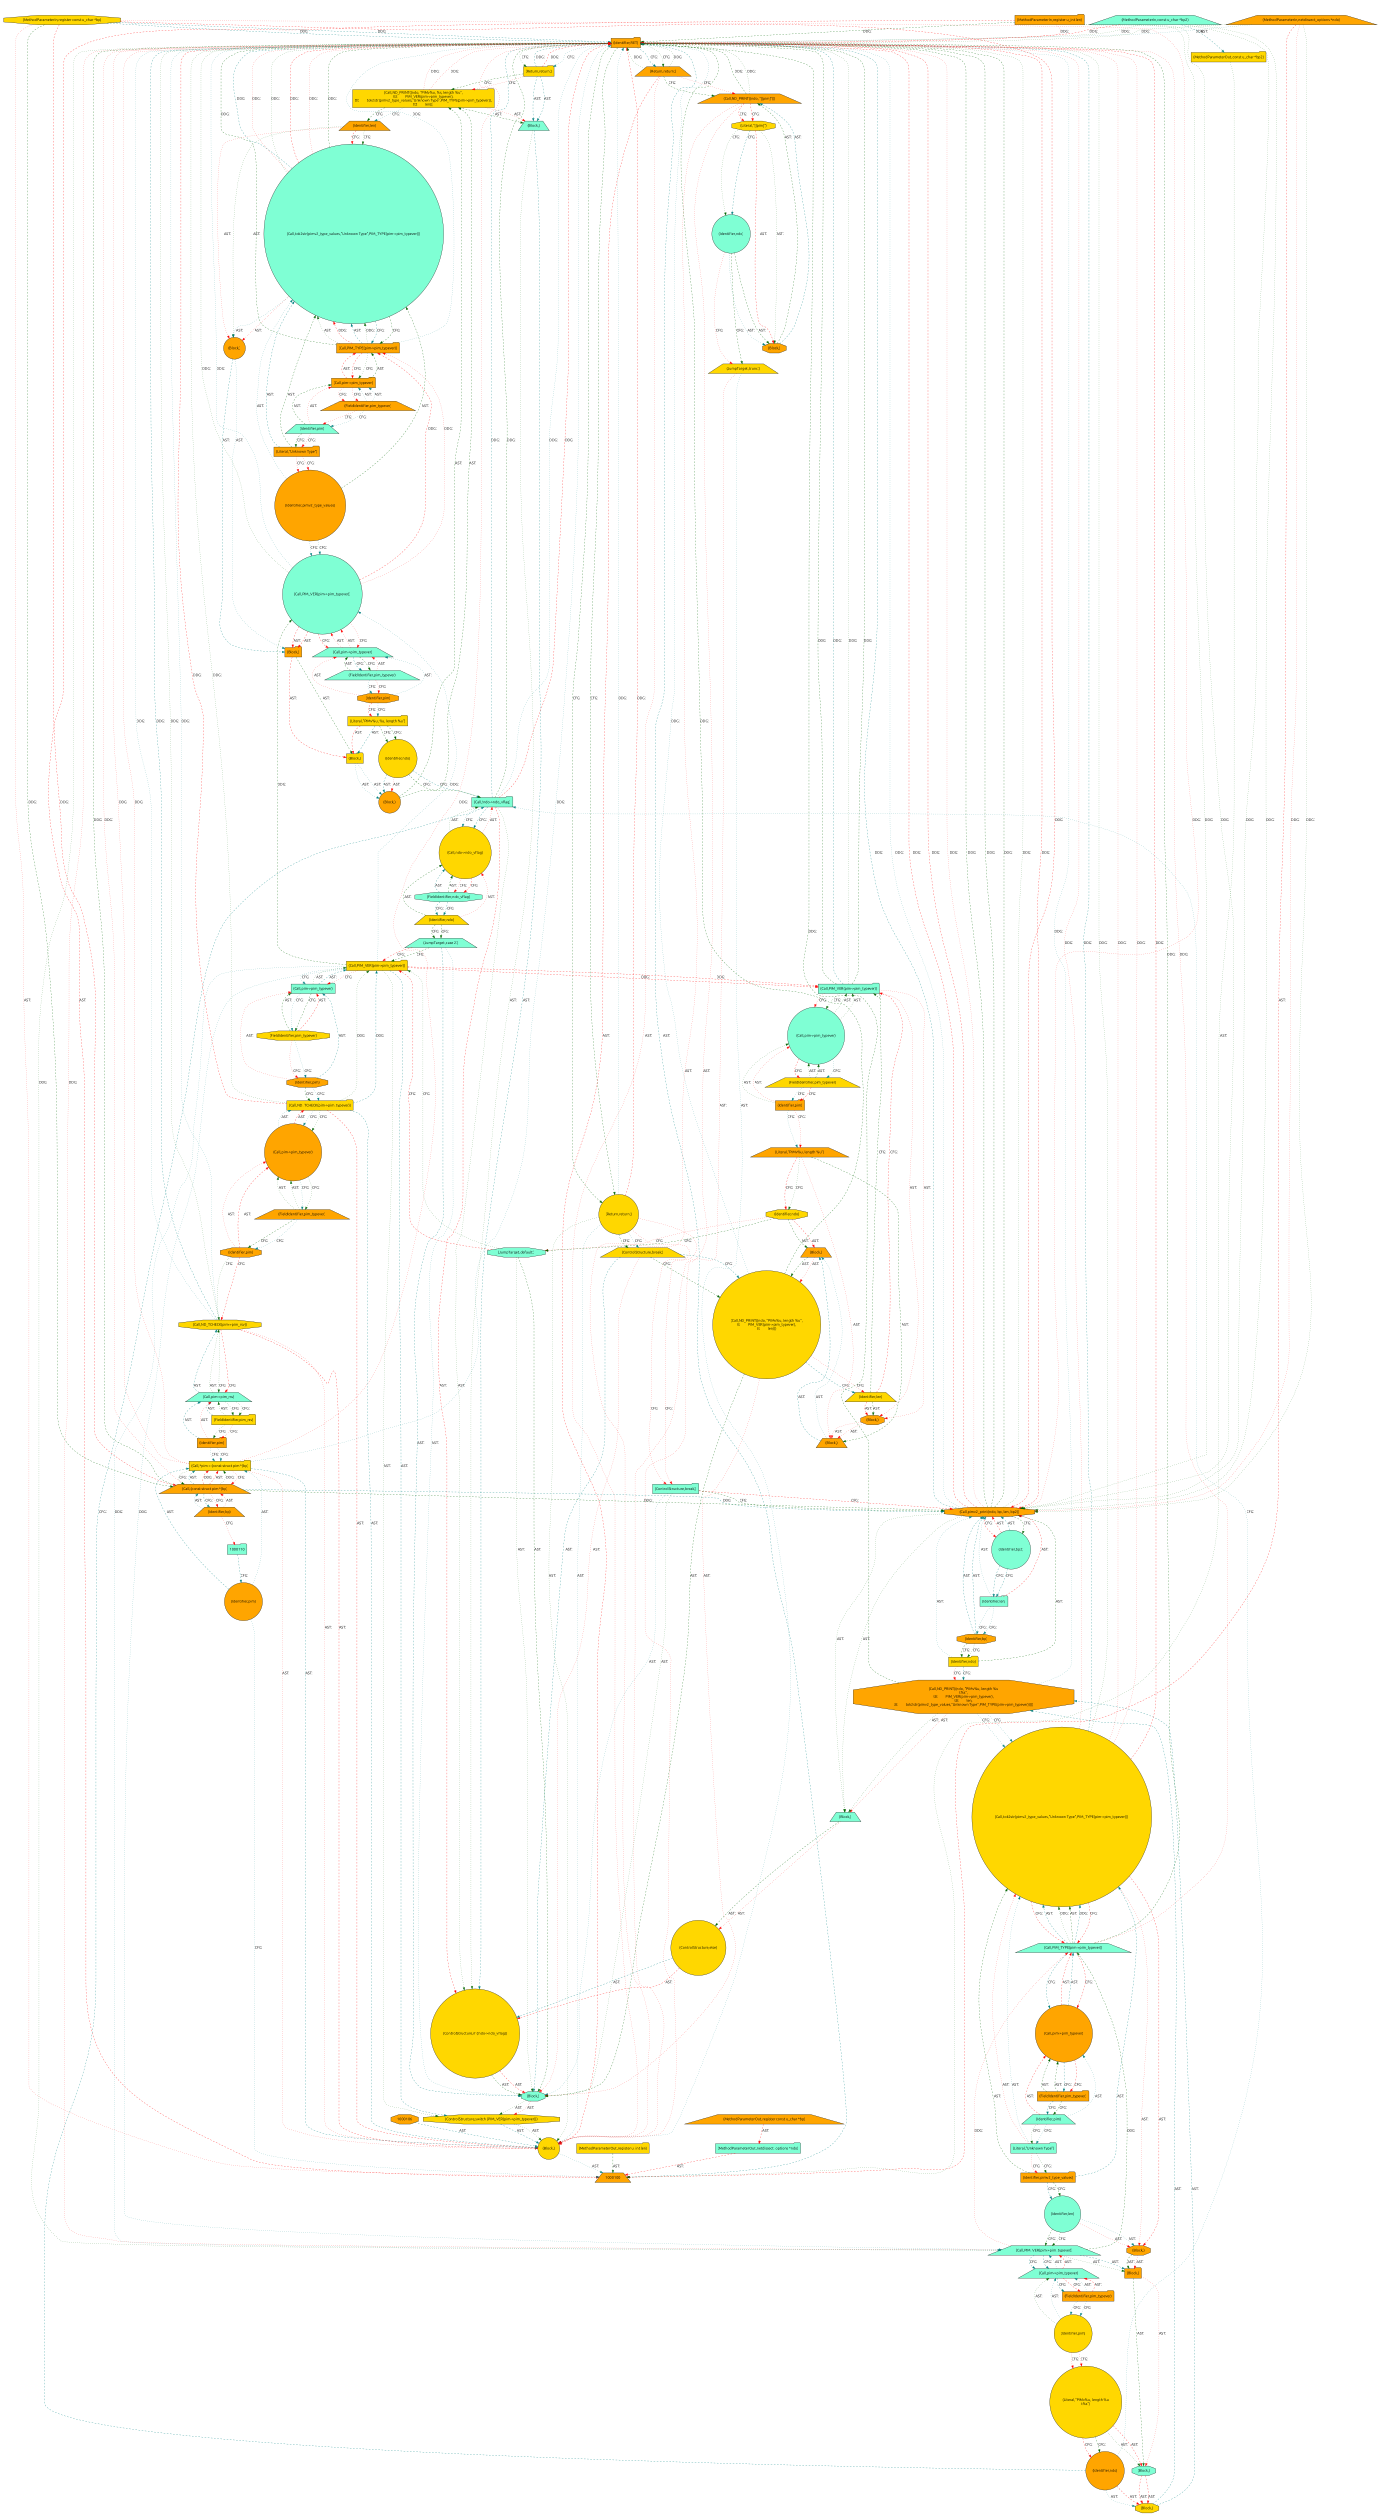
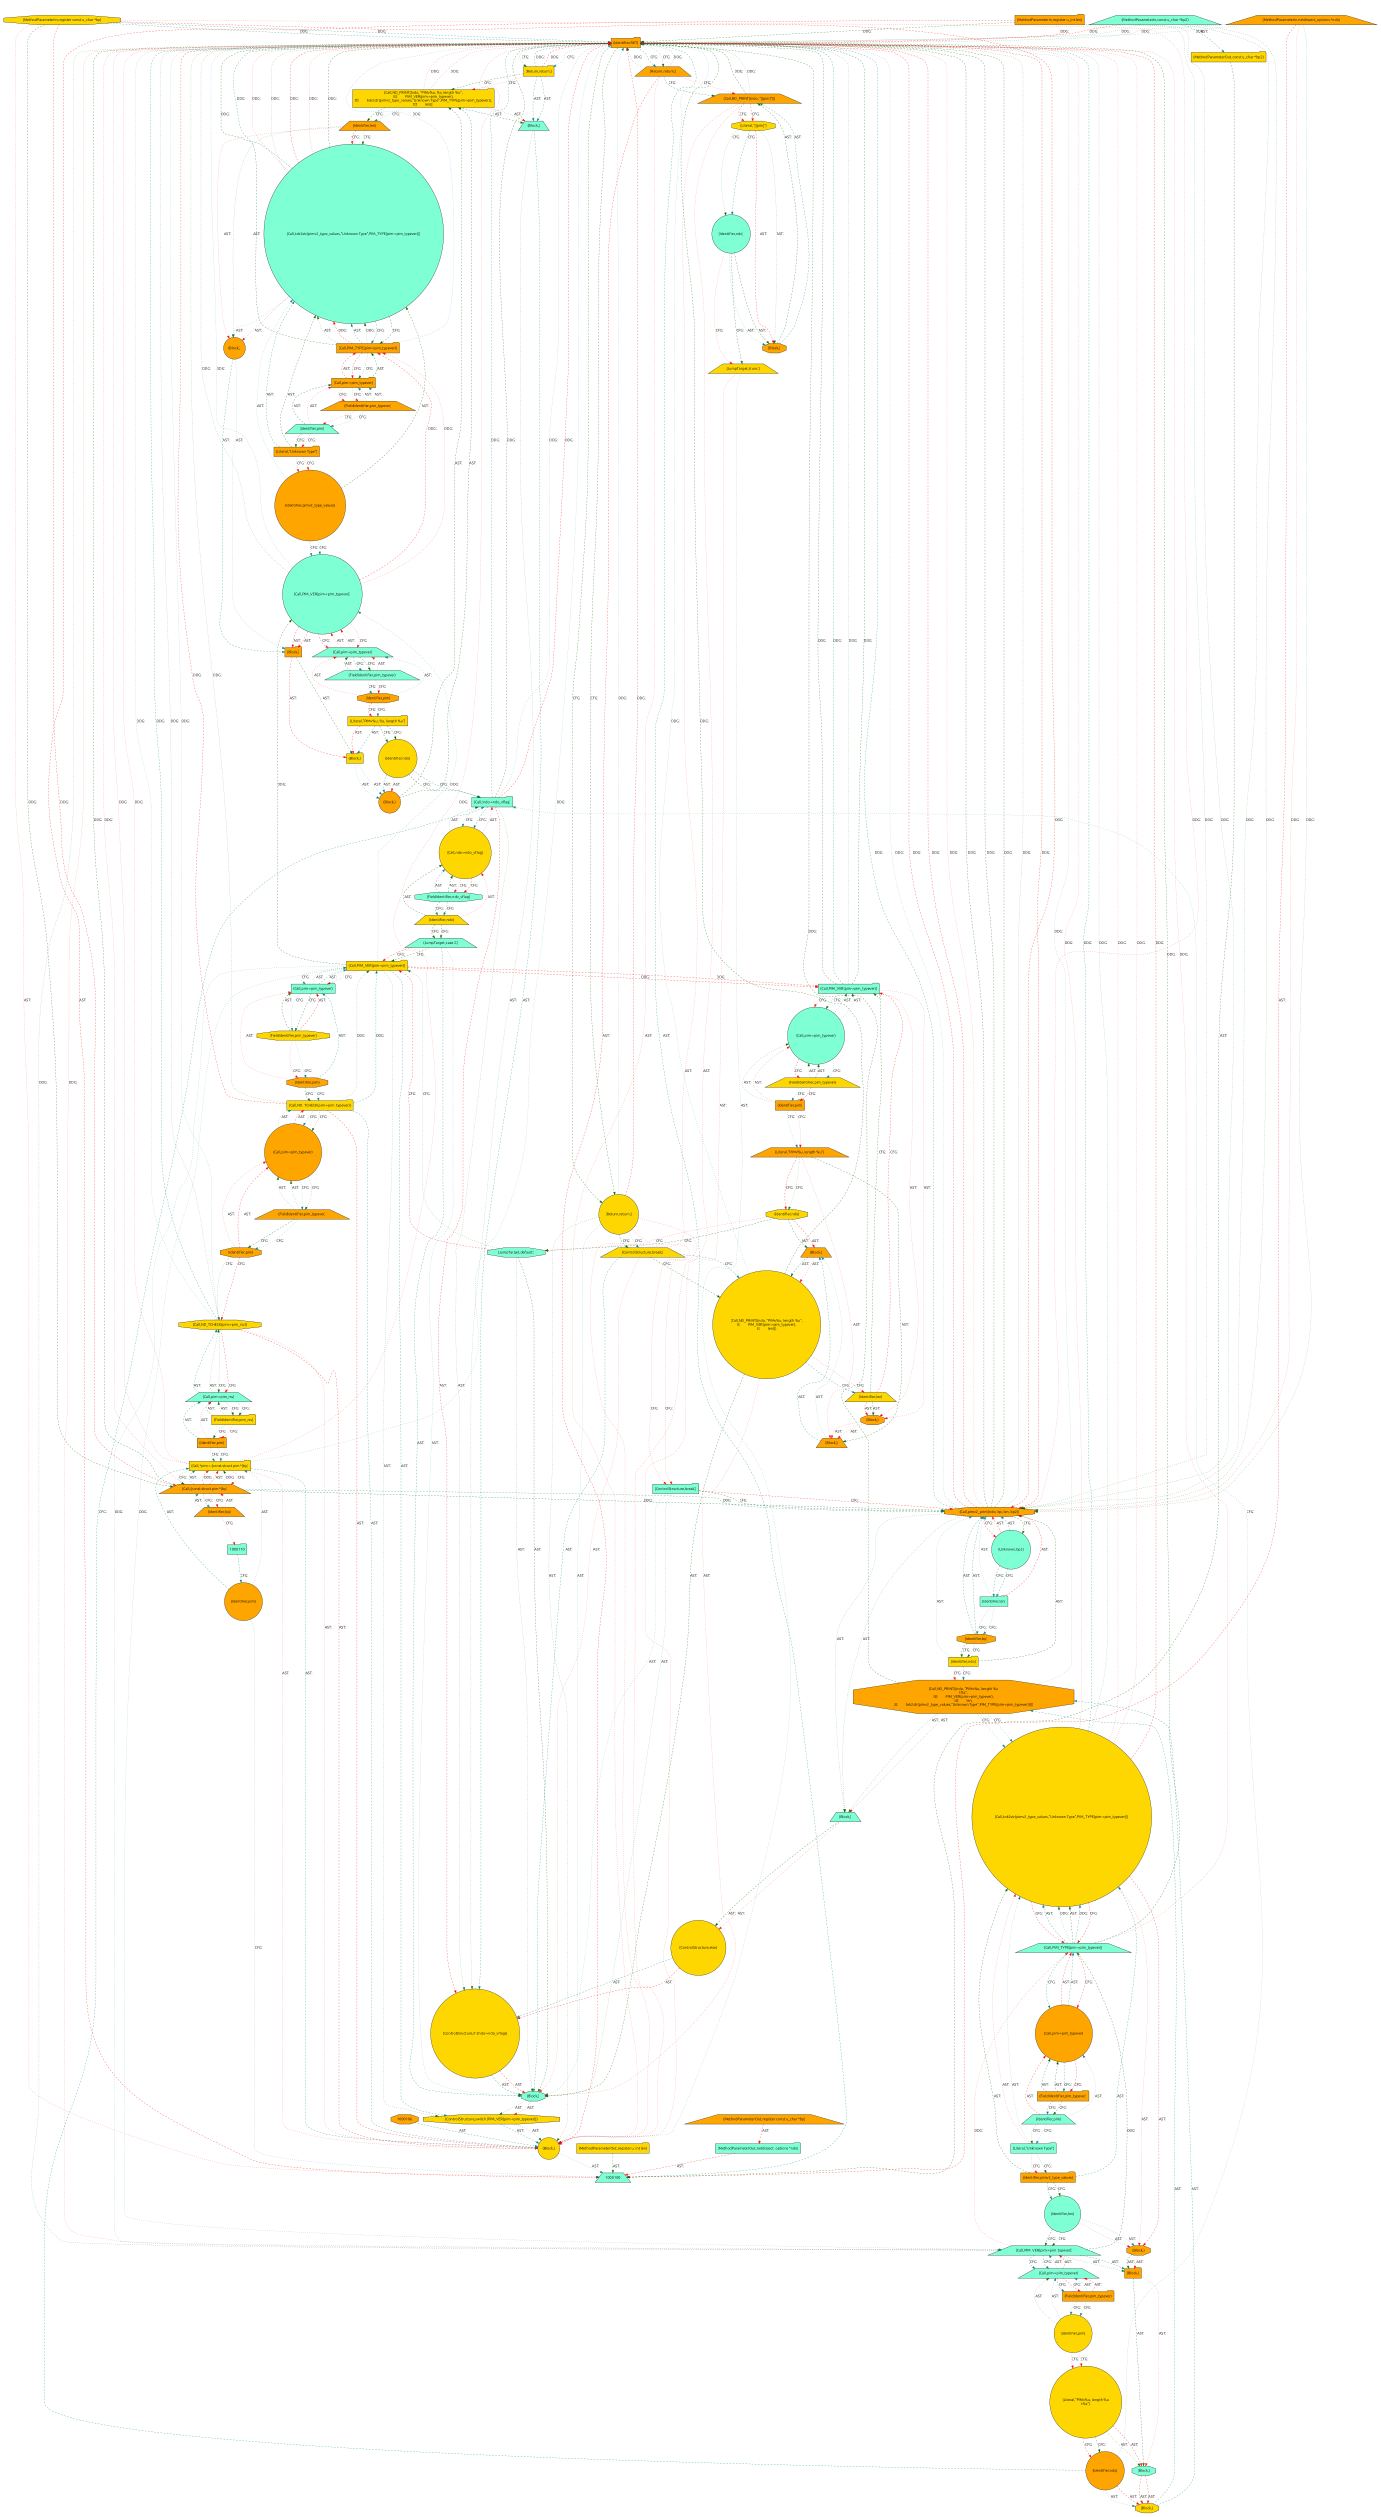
(1219, 1363) -> (1219, 1363)
(1011, 1550) -> (1011, 1550)
(613, 2178) -> (613, 2178)
